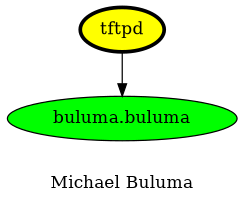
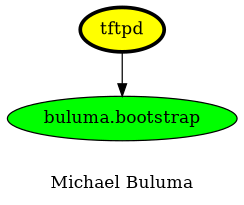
(122, 119) -> (122, 119)
